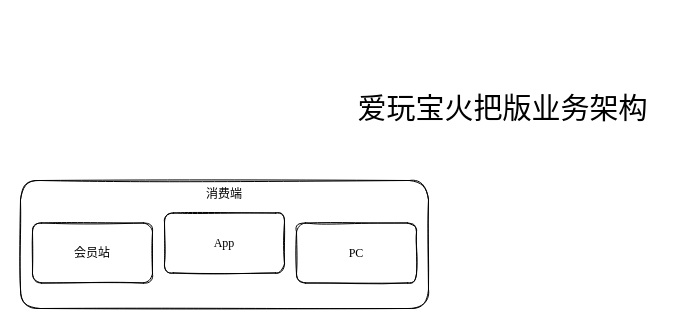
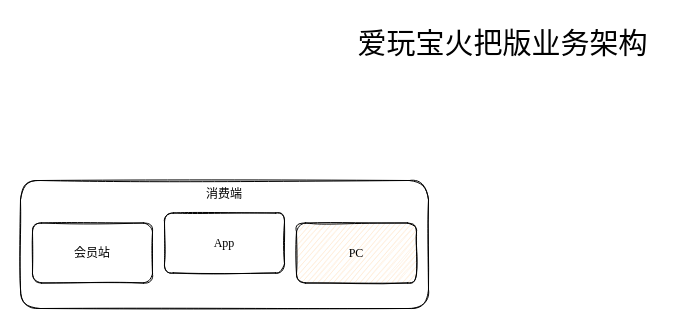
(503, 109) -> (503, 44)
(357, 253) -> (357, 253)
